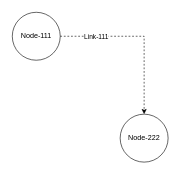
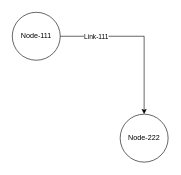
(144, 54) -> (144, 54)
